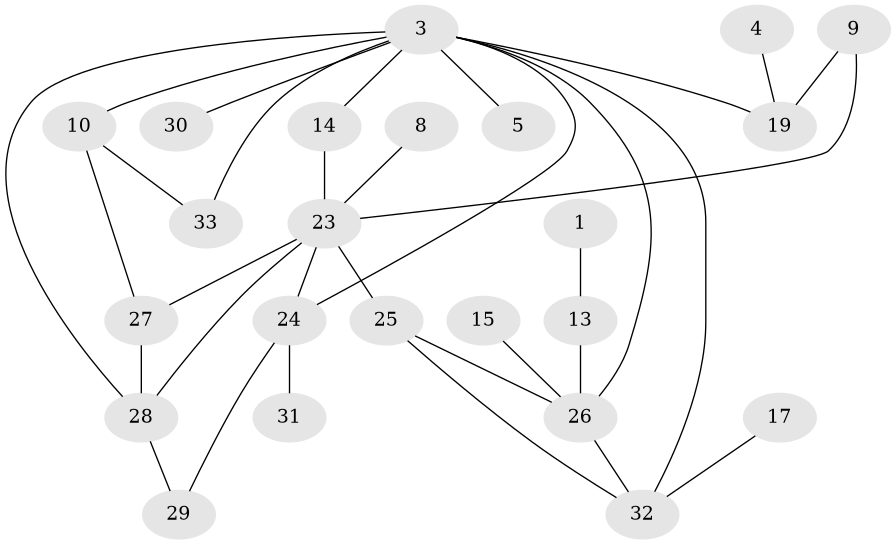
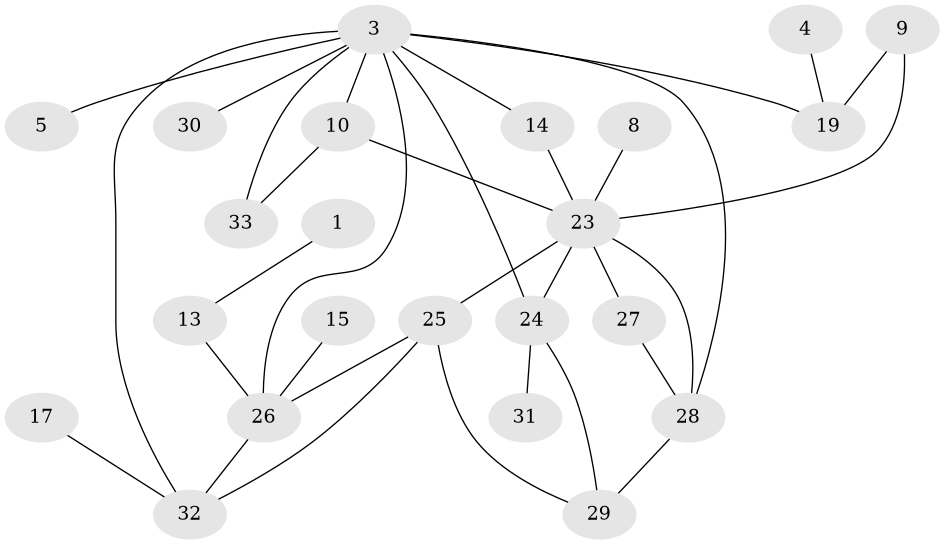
(110, 224) -> (461, 175)
none -> (479, 444)
